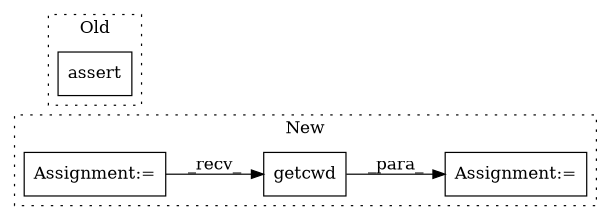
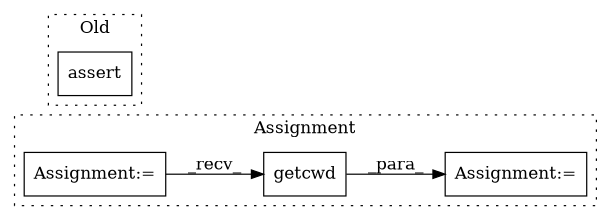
(305, 129) -> (305, 129)
